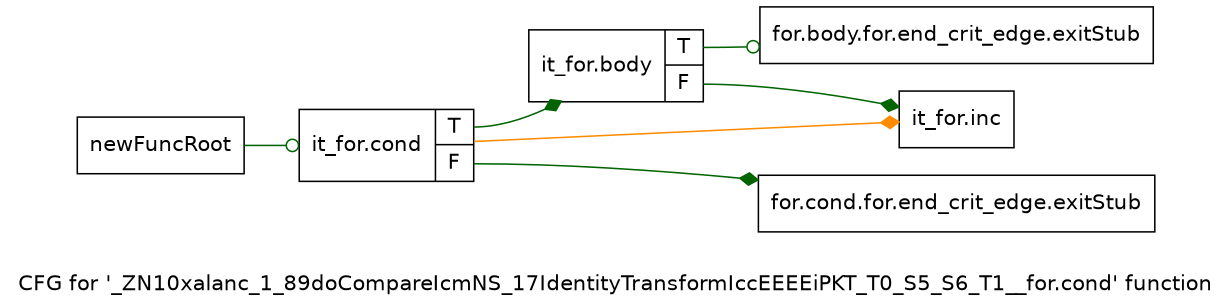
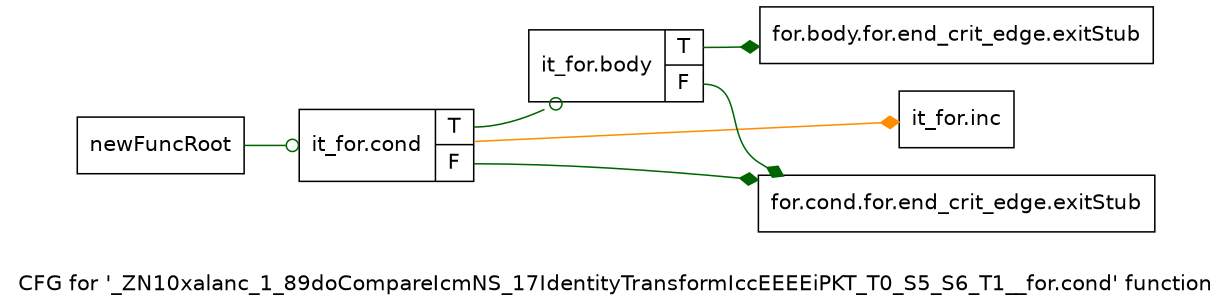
(725, 47) -> (725, 47)
(792, 90) -> (734, 118)
(510, 122) -> (510, 122)
